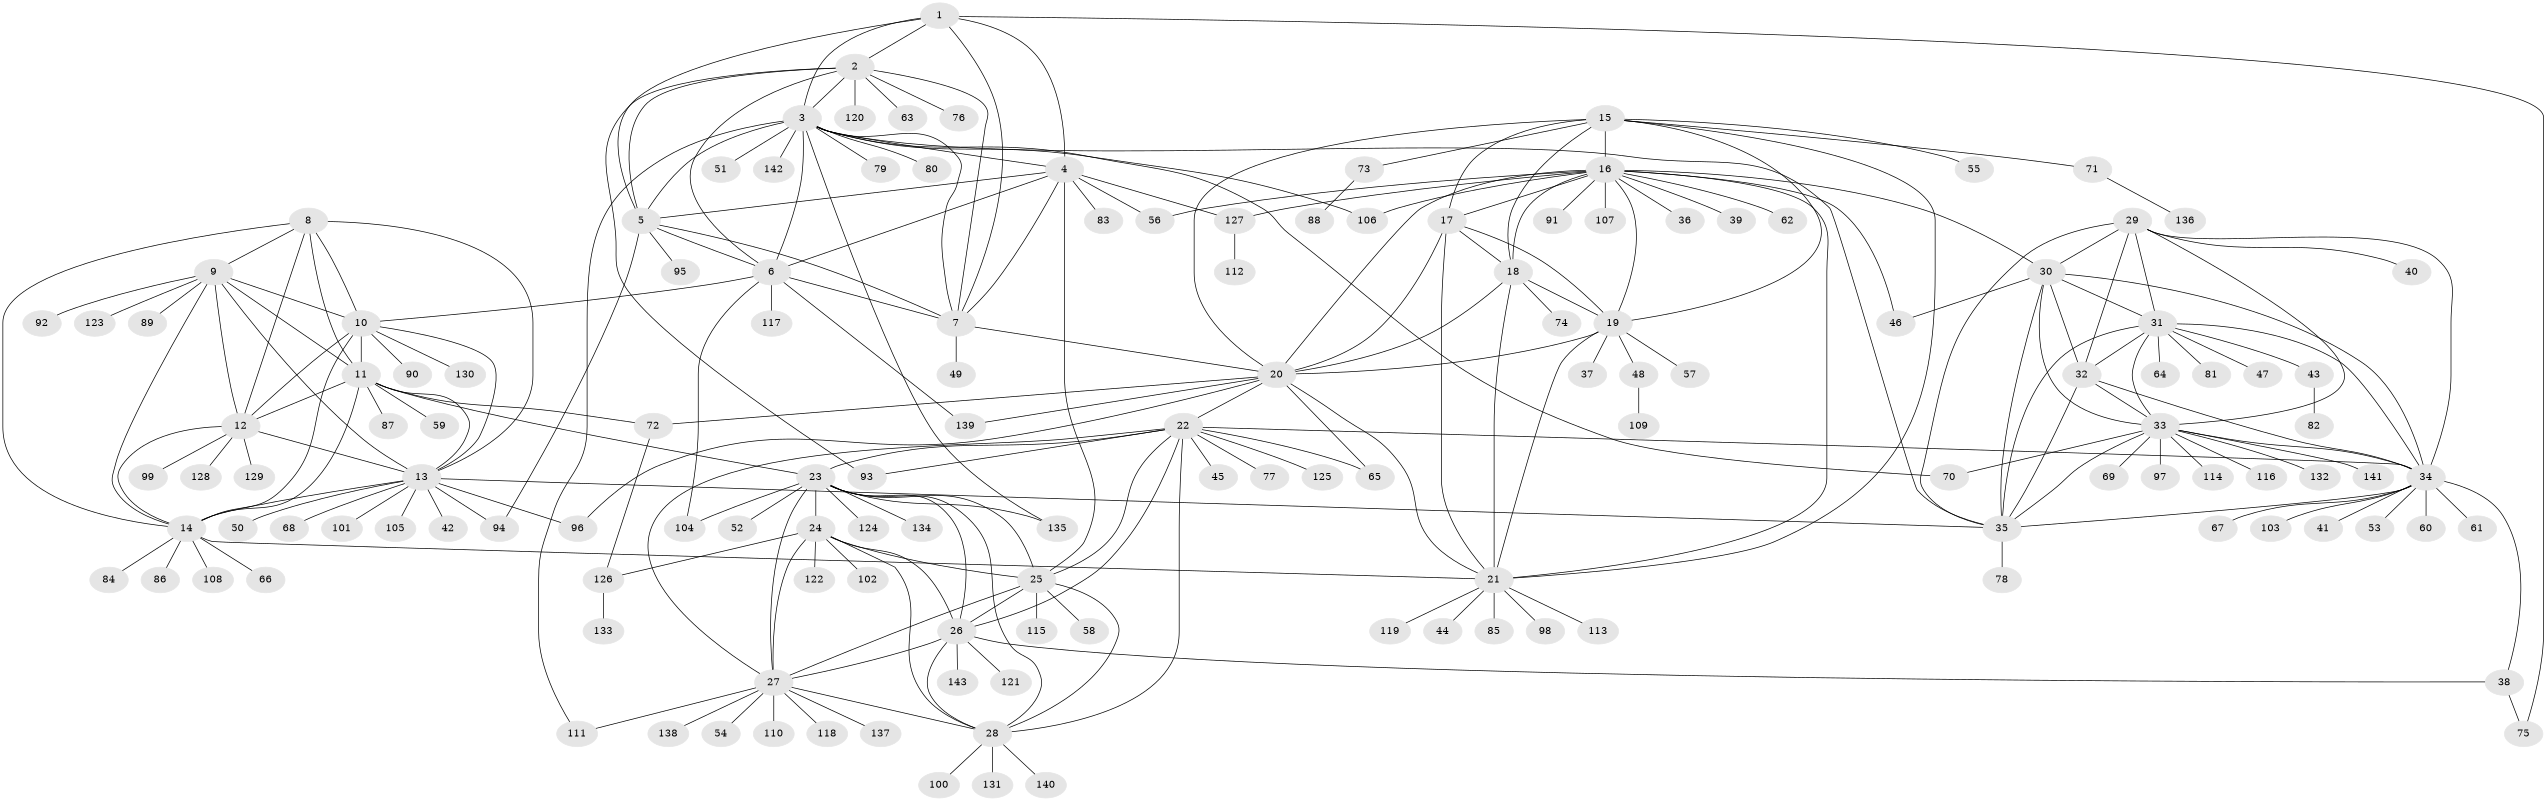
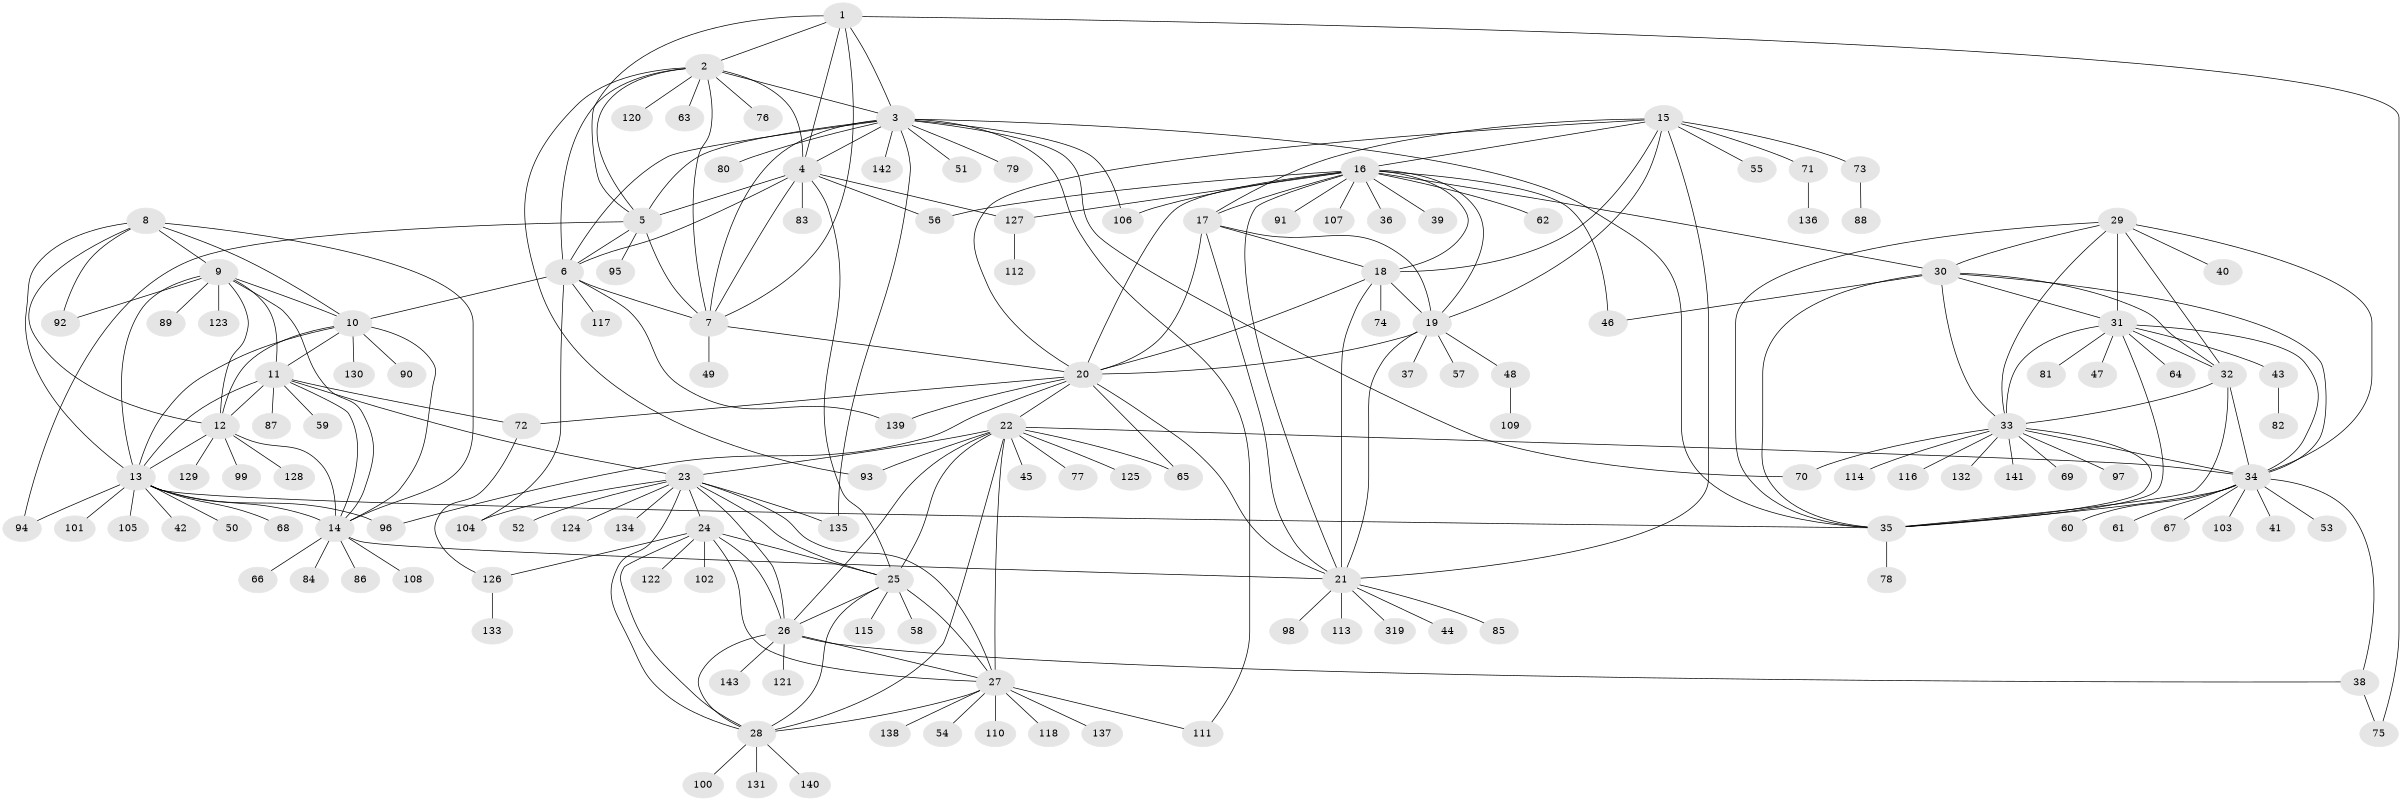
none -> (781, 98)
(323, 301) -> (88, 262)
(1390, 631) -> (1395, 631)
